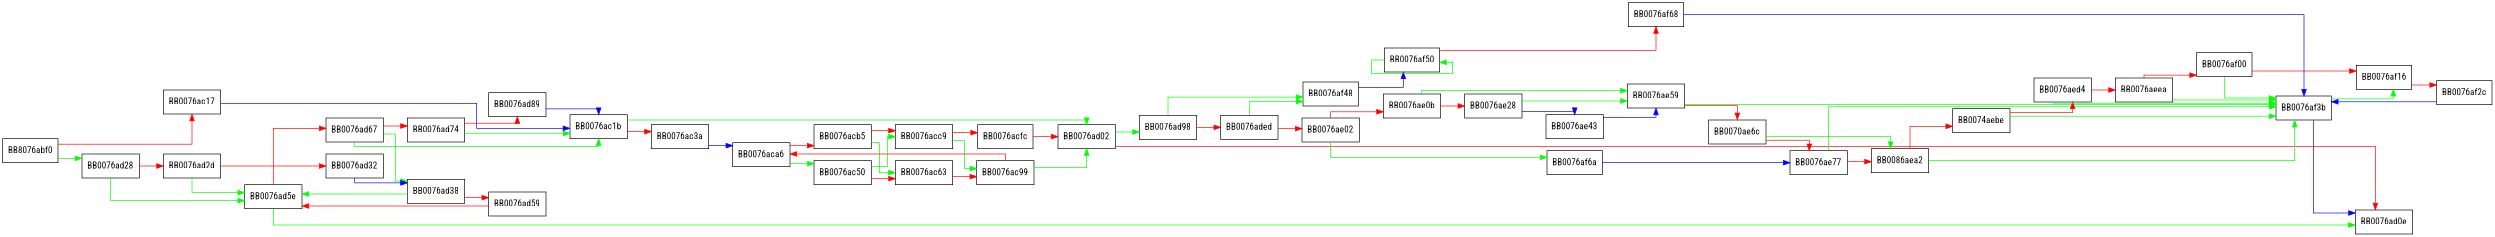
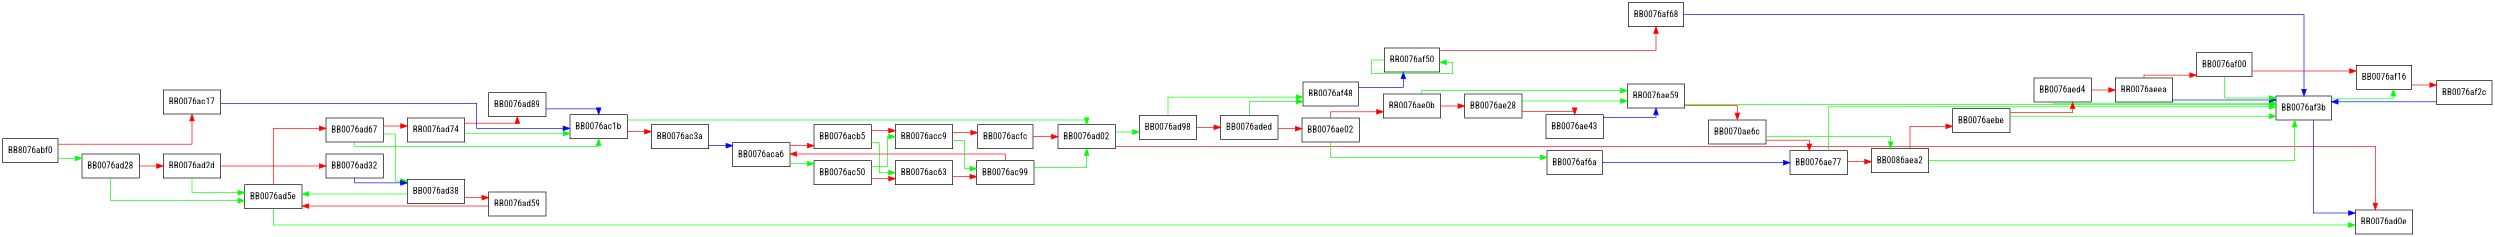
(2221, 100) -> (2221, 100)
(1548, 112) -> (1548, 112)
(1981, 121) -> (1981, 121)
